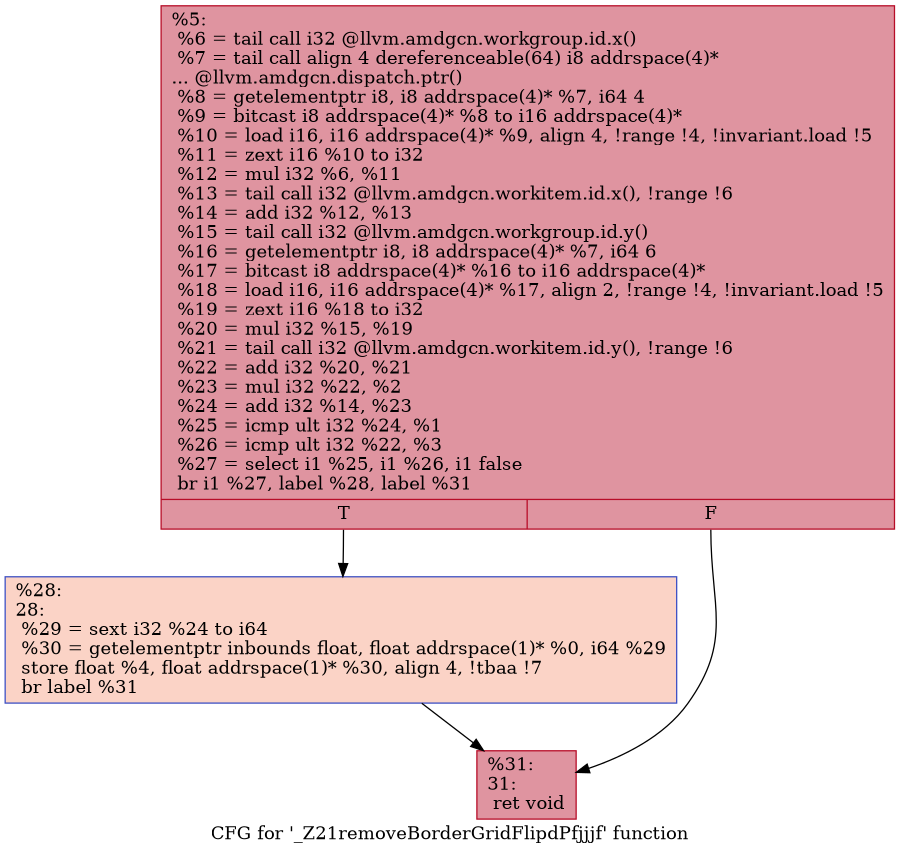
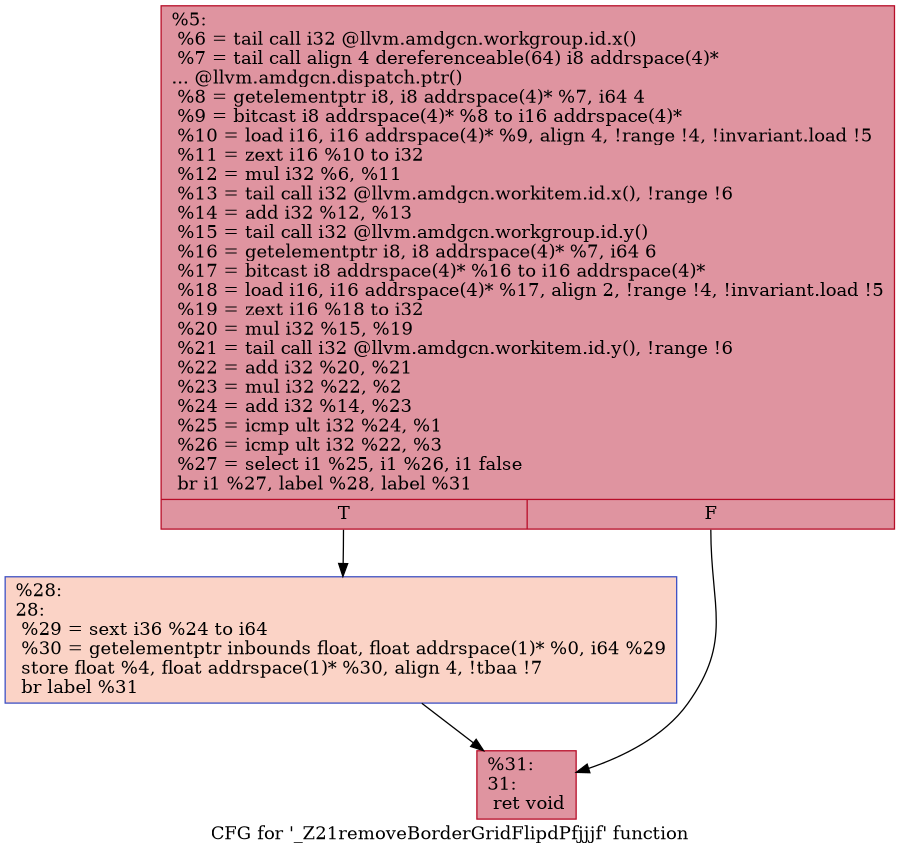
(142, 630) -> (142, 630)
